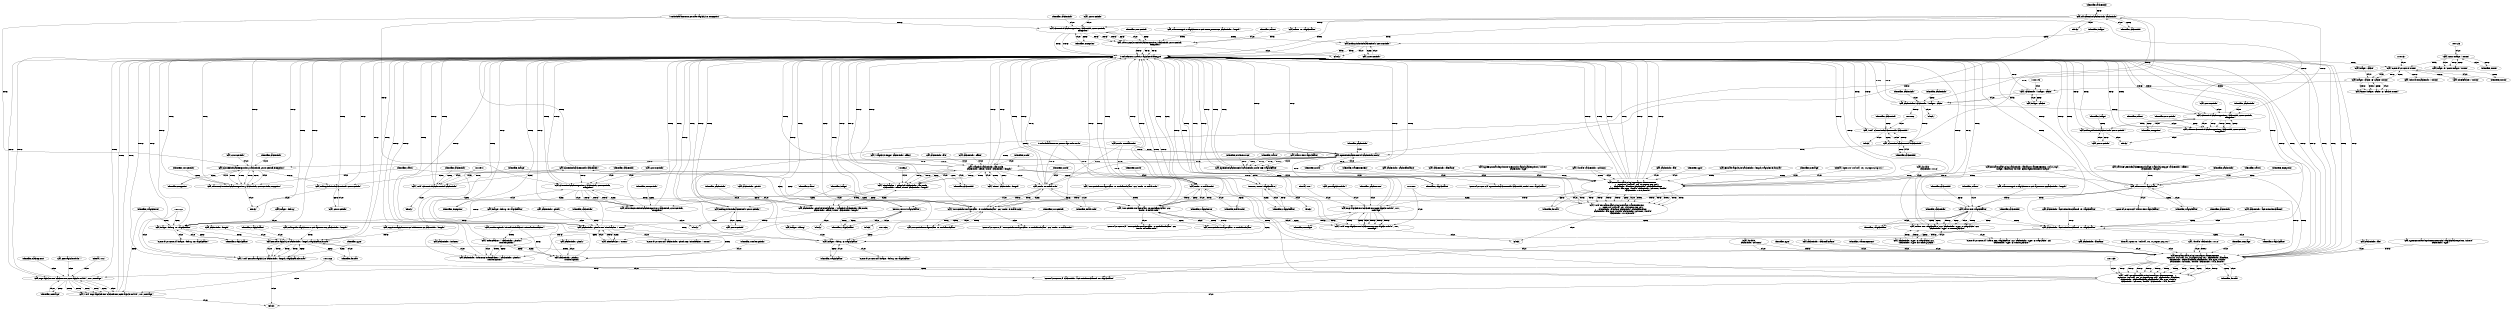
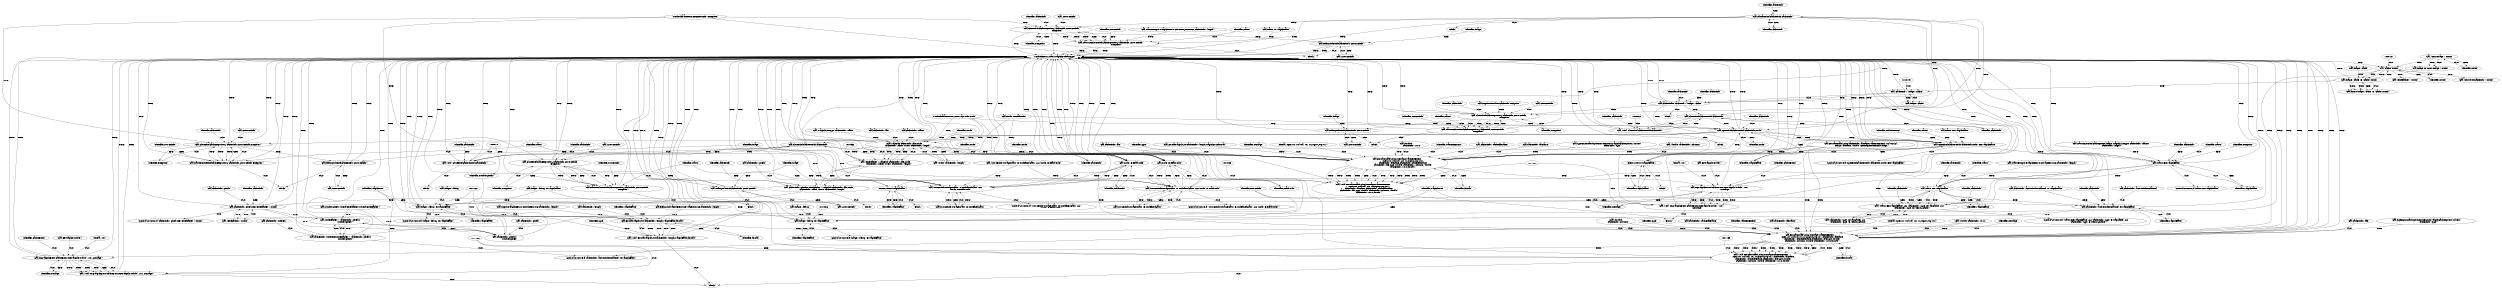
(694, 17) -> (695, 17)
(2456, 44) -> none
none -> (1721, 60)
(2457, 64) -> none
(2401, 68) -> (2389, 68)
none -> (1499, 104)
(1913, 109) -> (1677, 125)
none -> (1227, 163)
(422, 213) -> (499, 161)
(532, 249) -> (444, 228)
